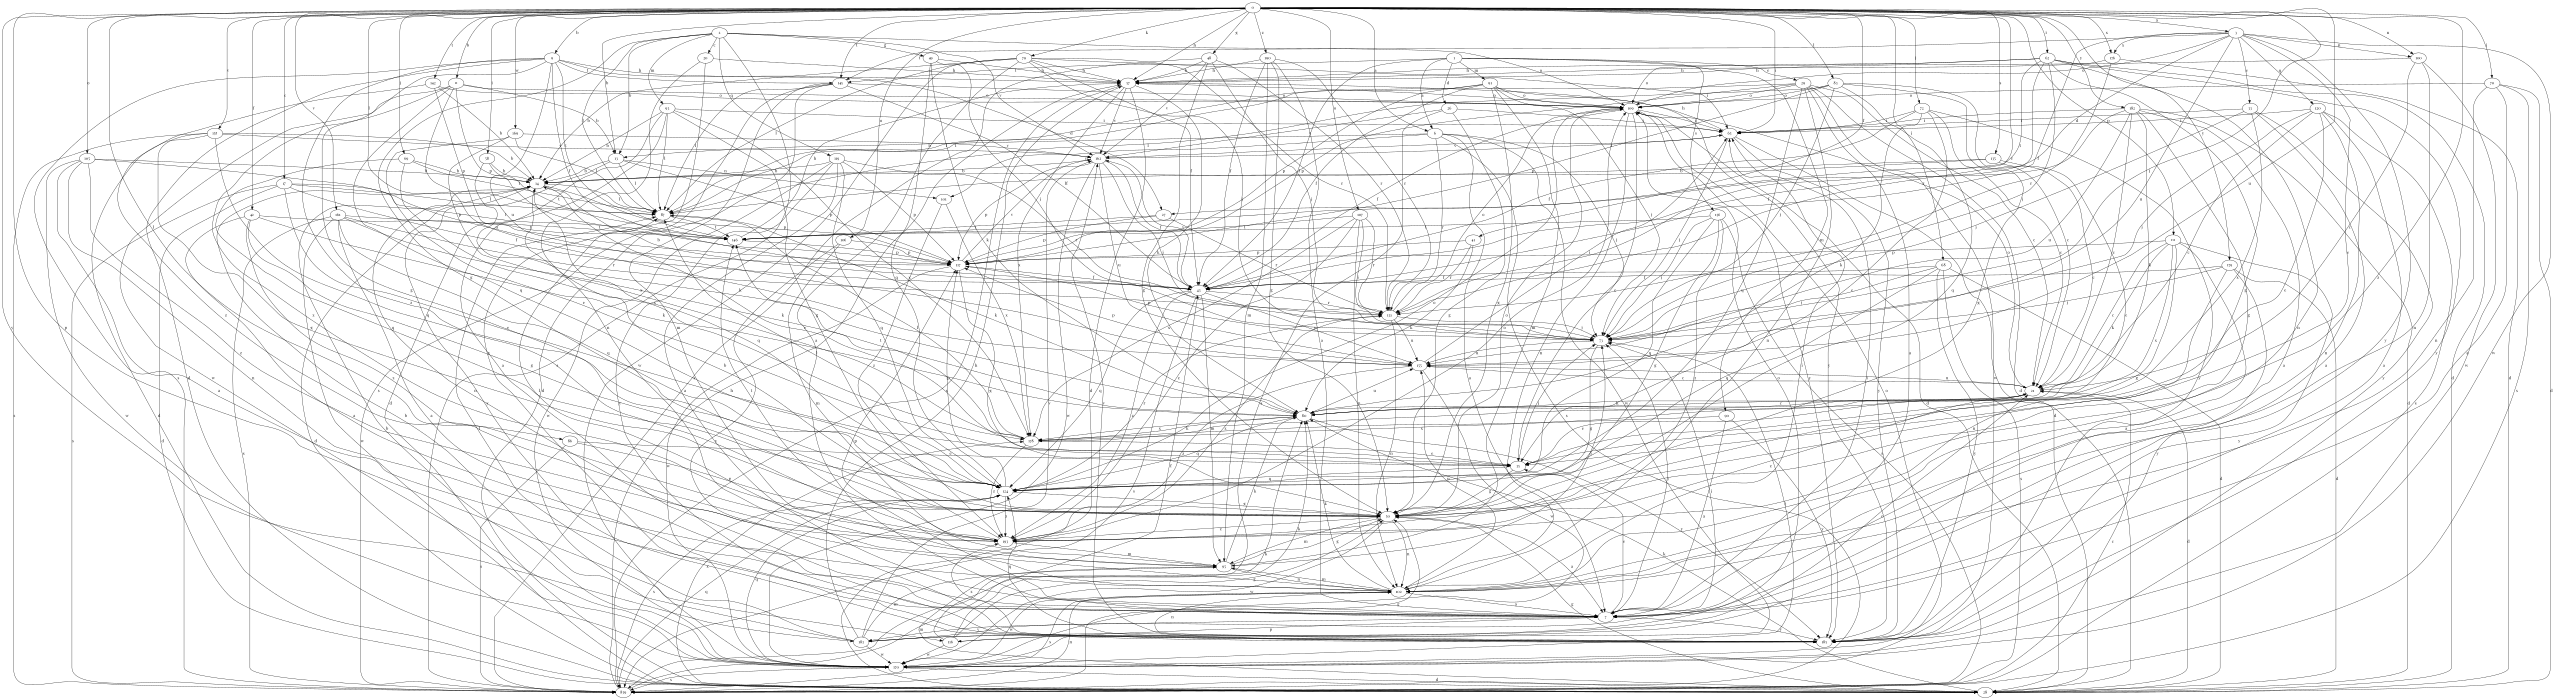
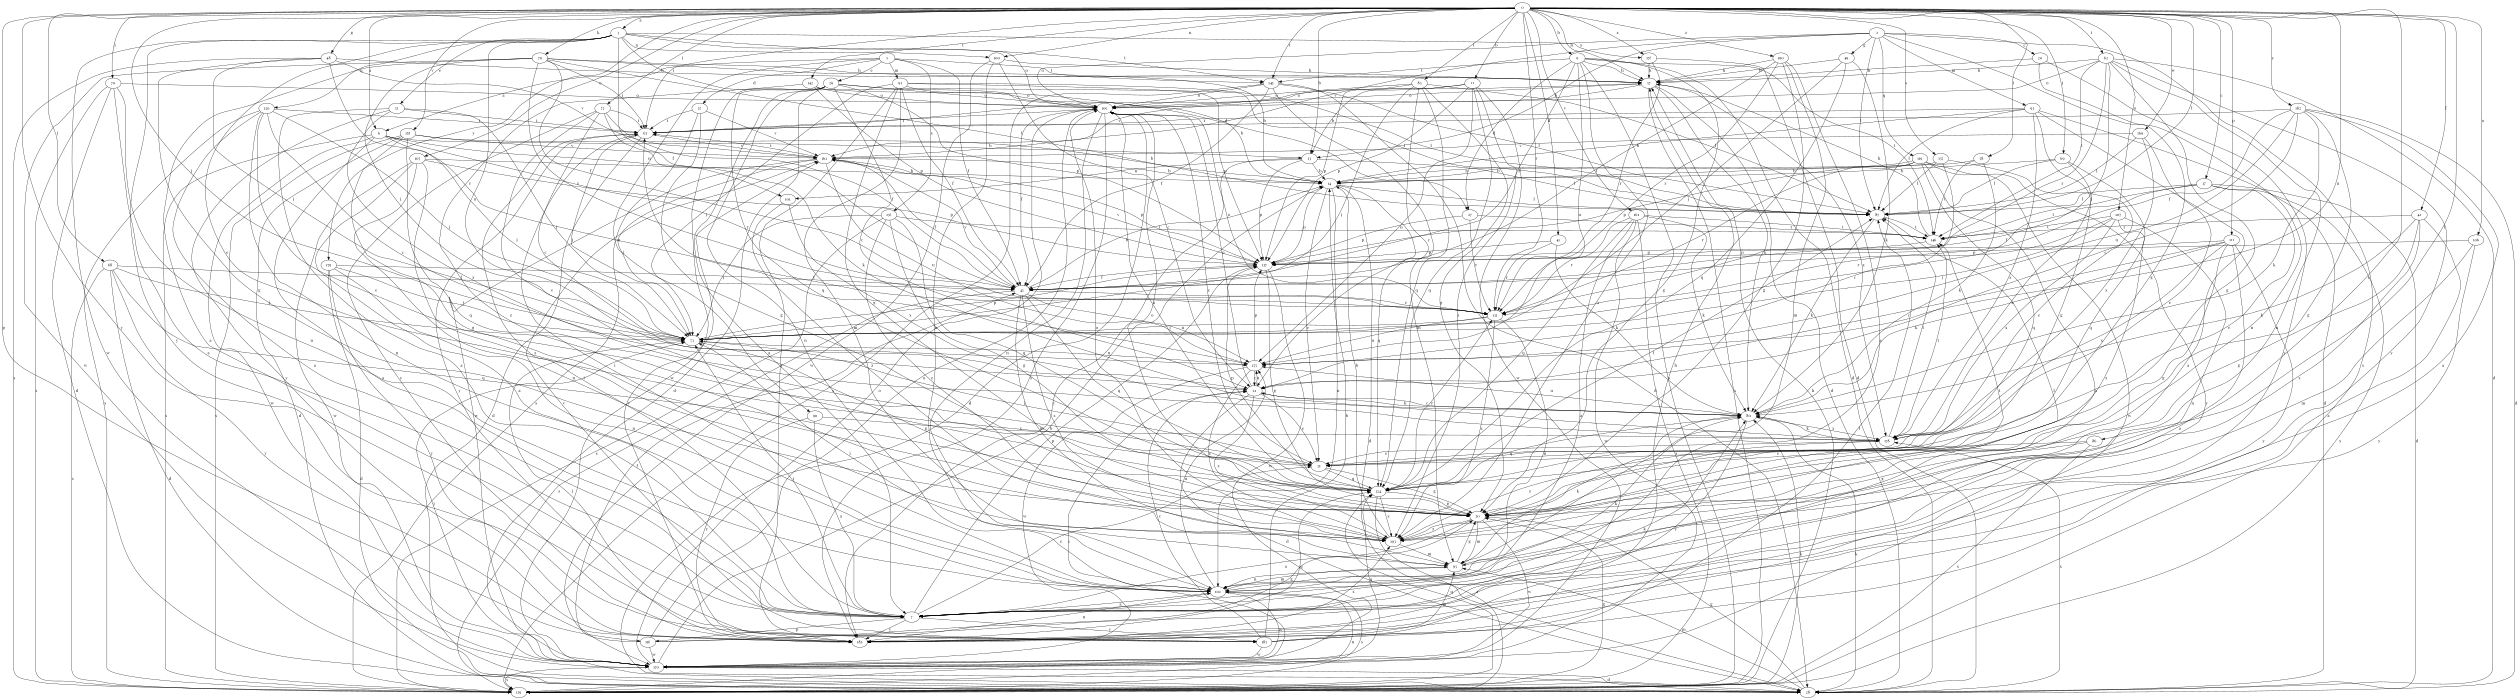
(1407, 552) -> none
(623, 692) -> (519, 692)
